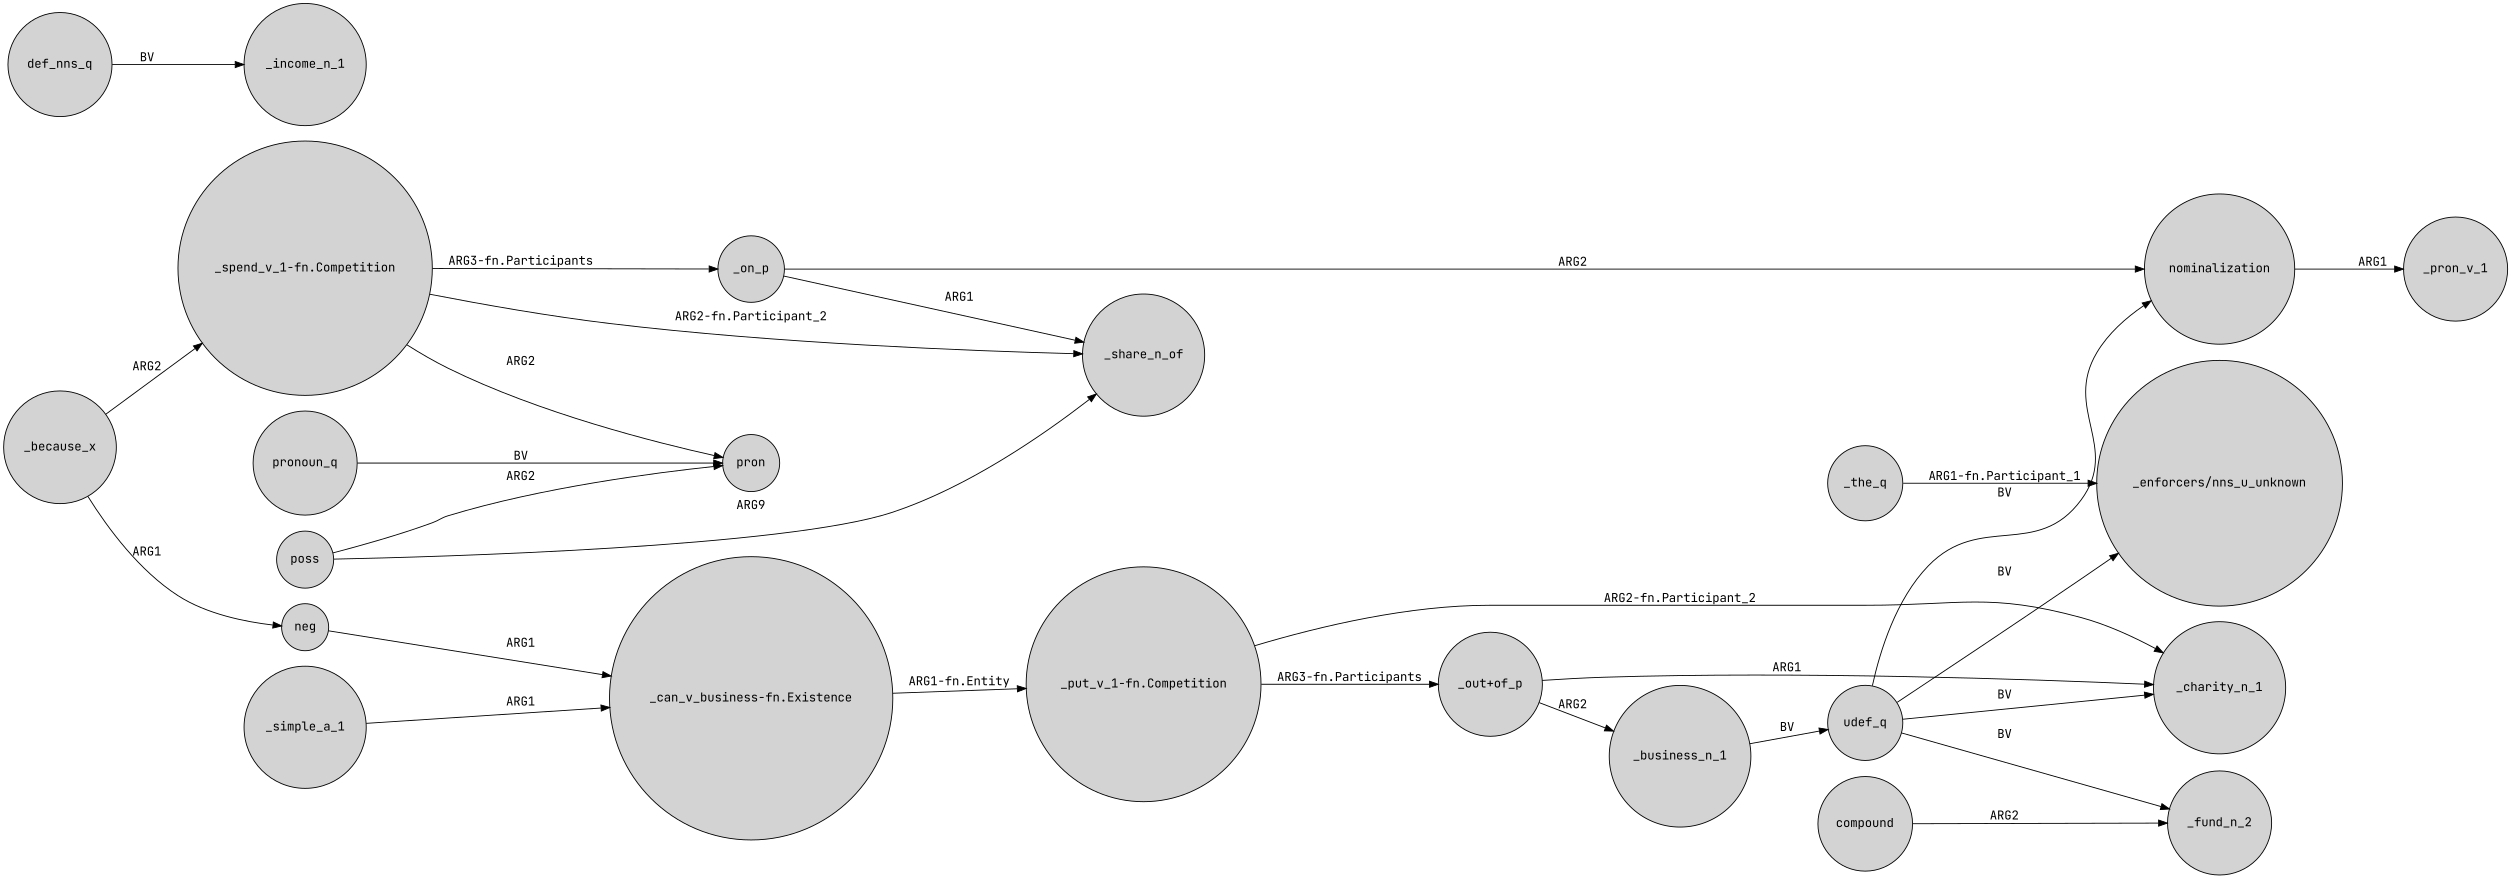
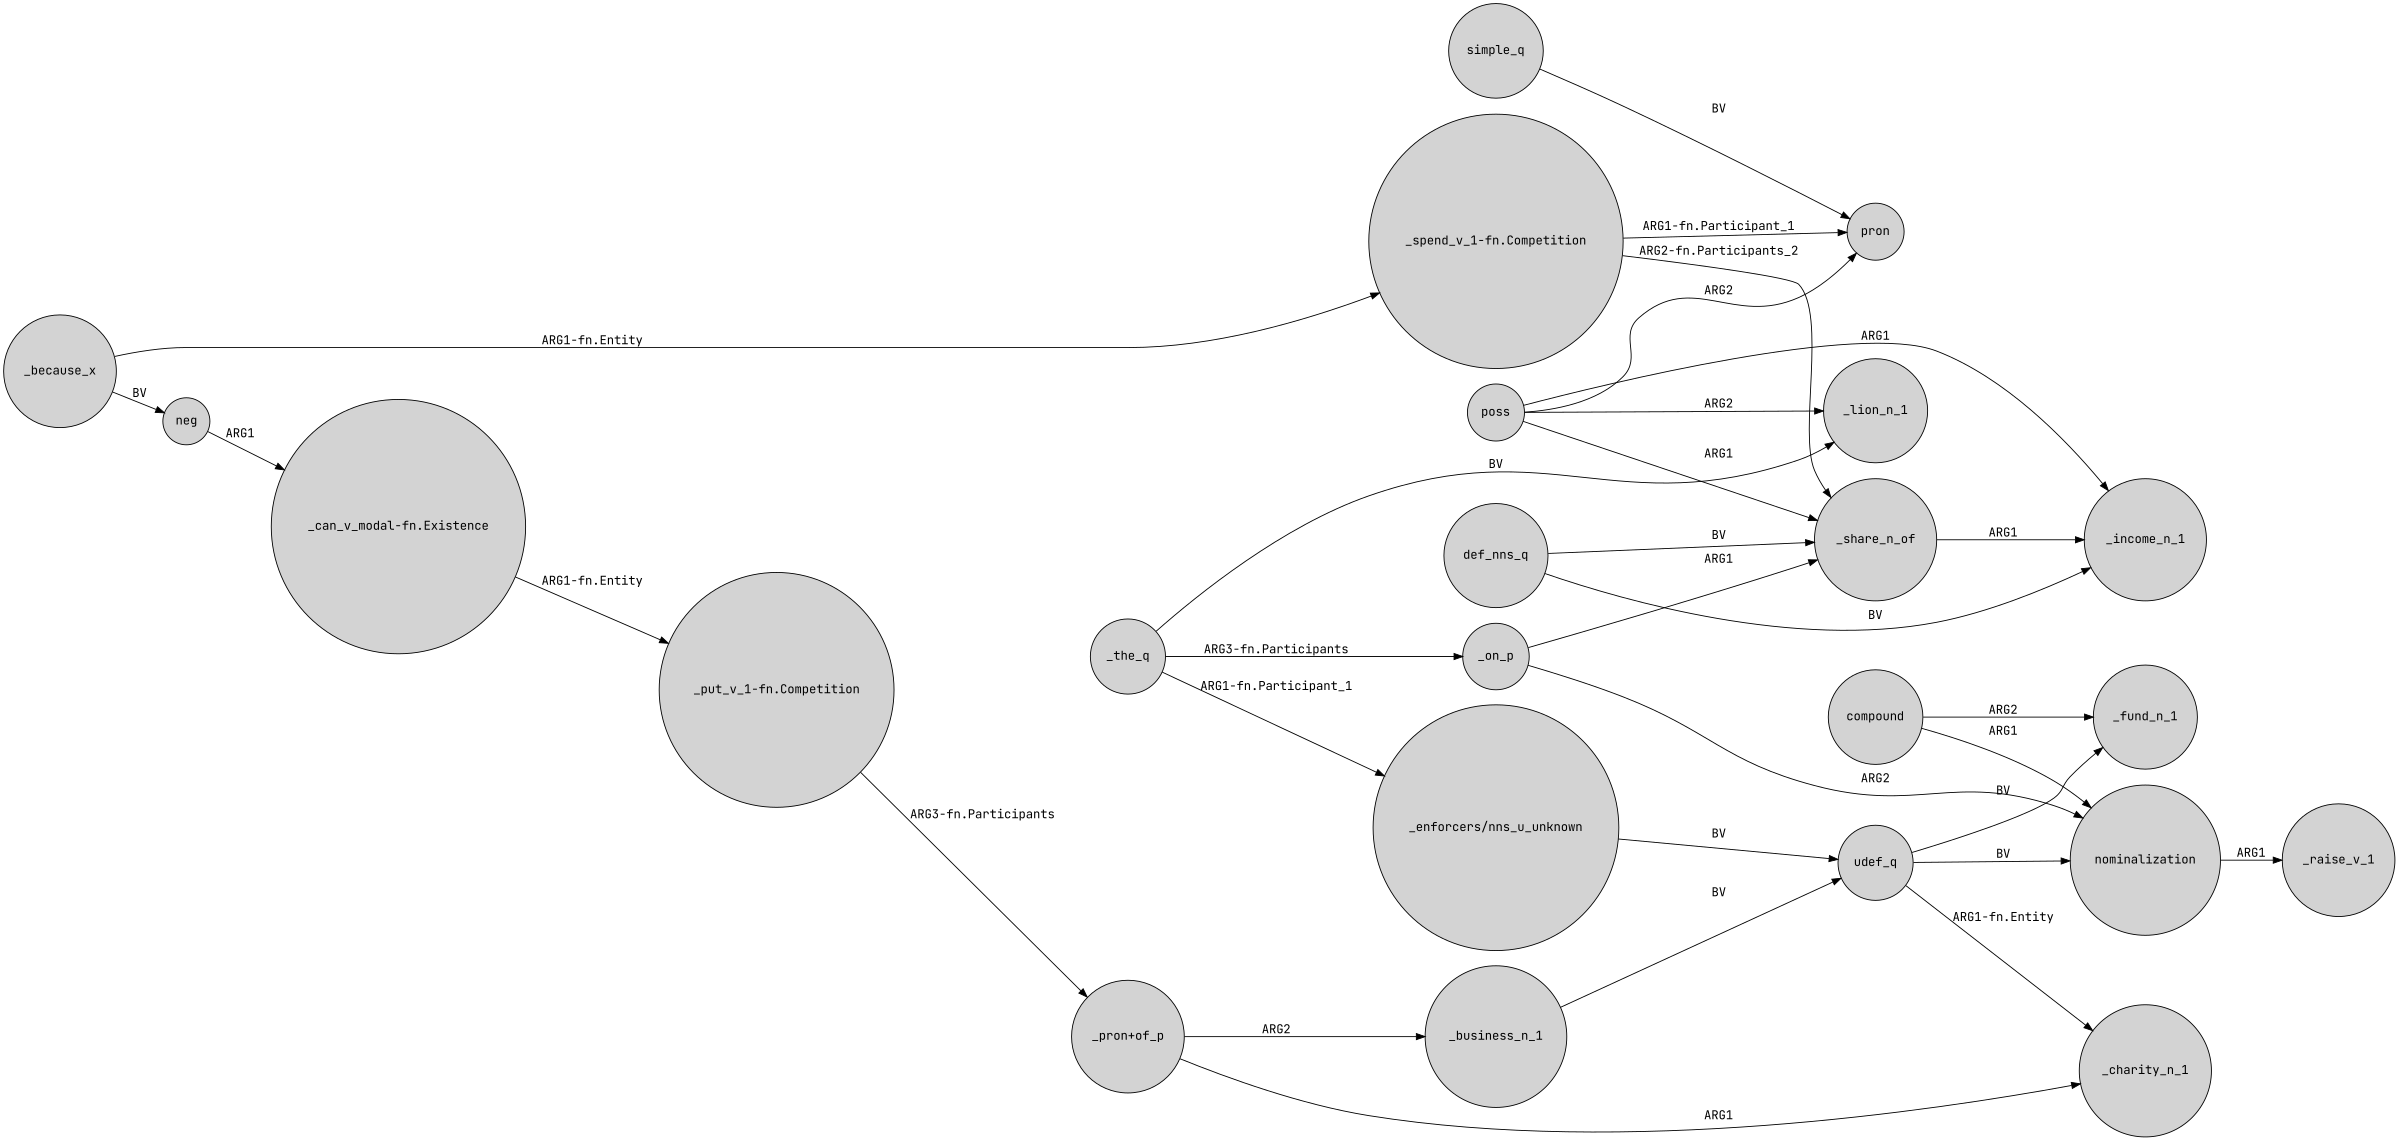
(571, 269) -> (1310, 656)
(2456, 269) -> (2339, 860)
(751, 317) -> (1719, 251)
none -> (1835, 346)
(521, 362) -> (1719, 227)
(147, 367) -> (592, 341)
none -> (1876, 411)
(305, 463) -> (1496, 51)
(751, 506) -> (1719, 454)
none -> (2006, 540)
none -> (1677, 548)
(147, 552) -> (140, 394)
(1707, 605) -> none
(2004, 631) -> (1724, 849)
(1490, 684) -> (1128, 1037)
(2005, 695) -> (2003, 918)
(751, 698) -> (398, 527)
(305, 727) -> none
none -> (2007, 758)
(2220, 823) -> (2145, 717)
